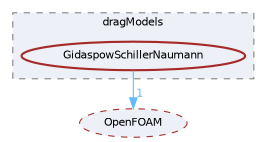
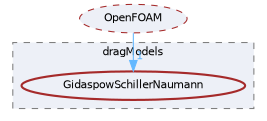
(133, 85) -> (133, 49)
